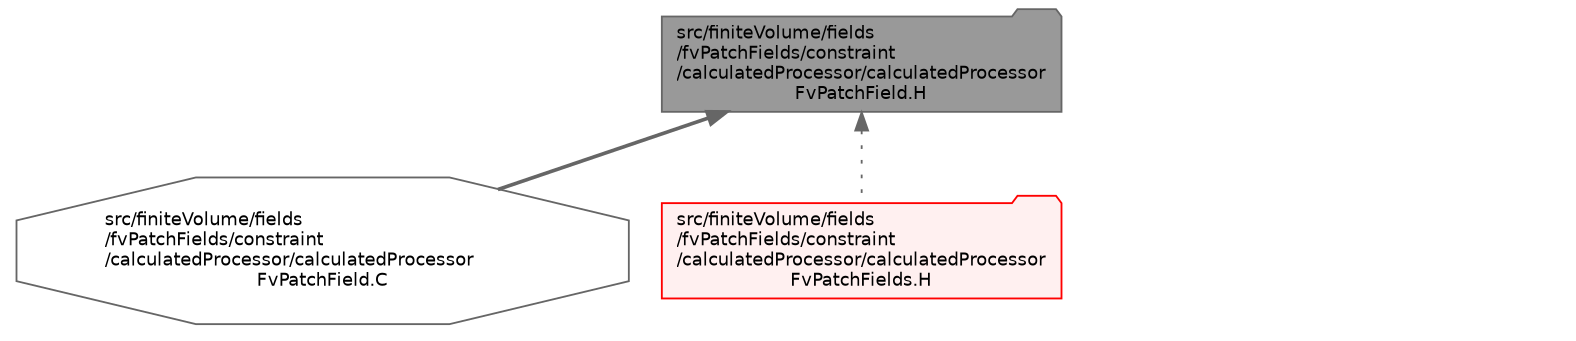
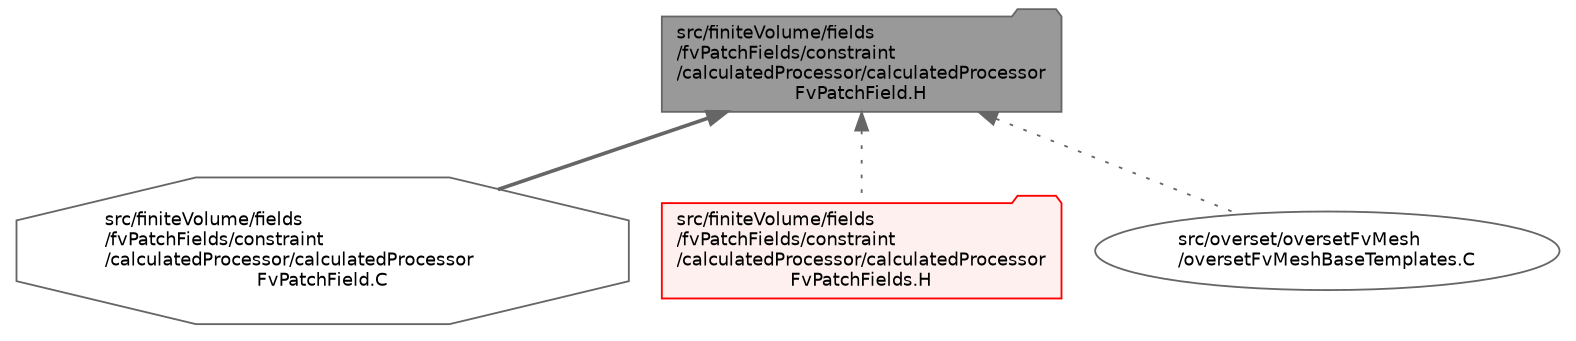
none -> (1327, 251)
